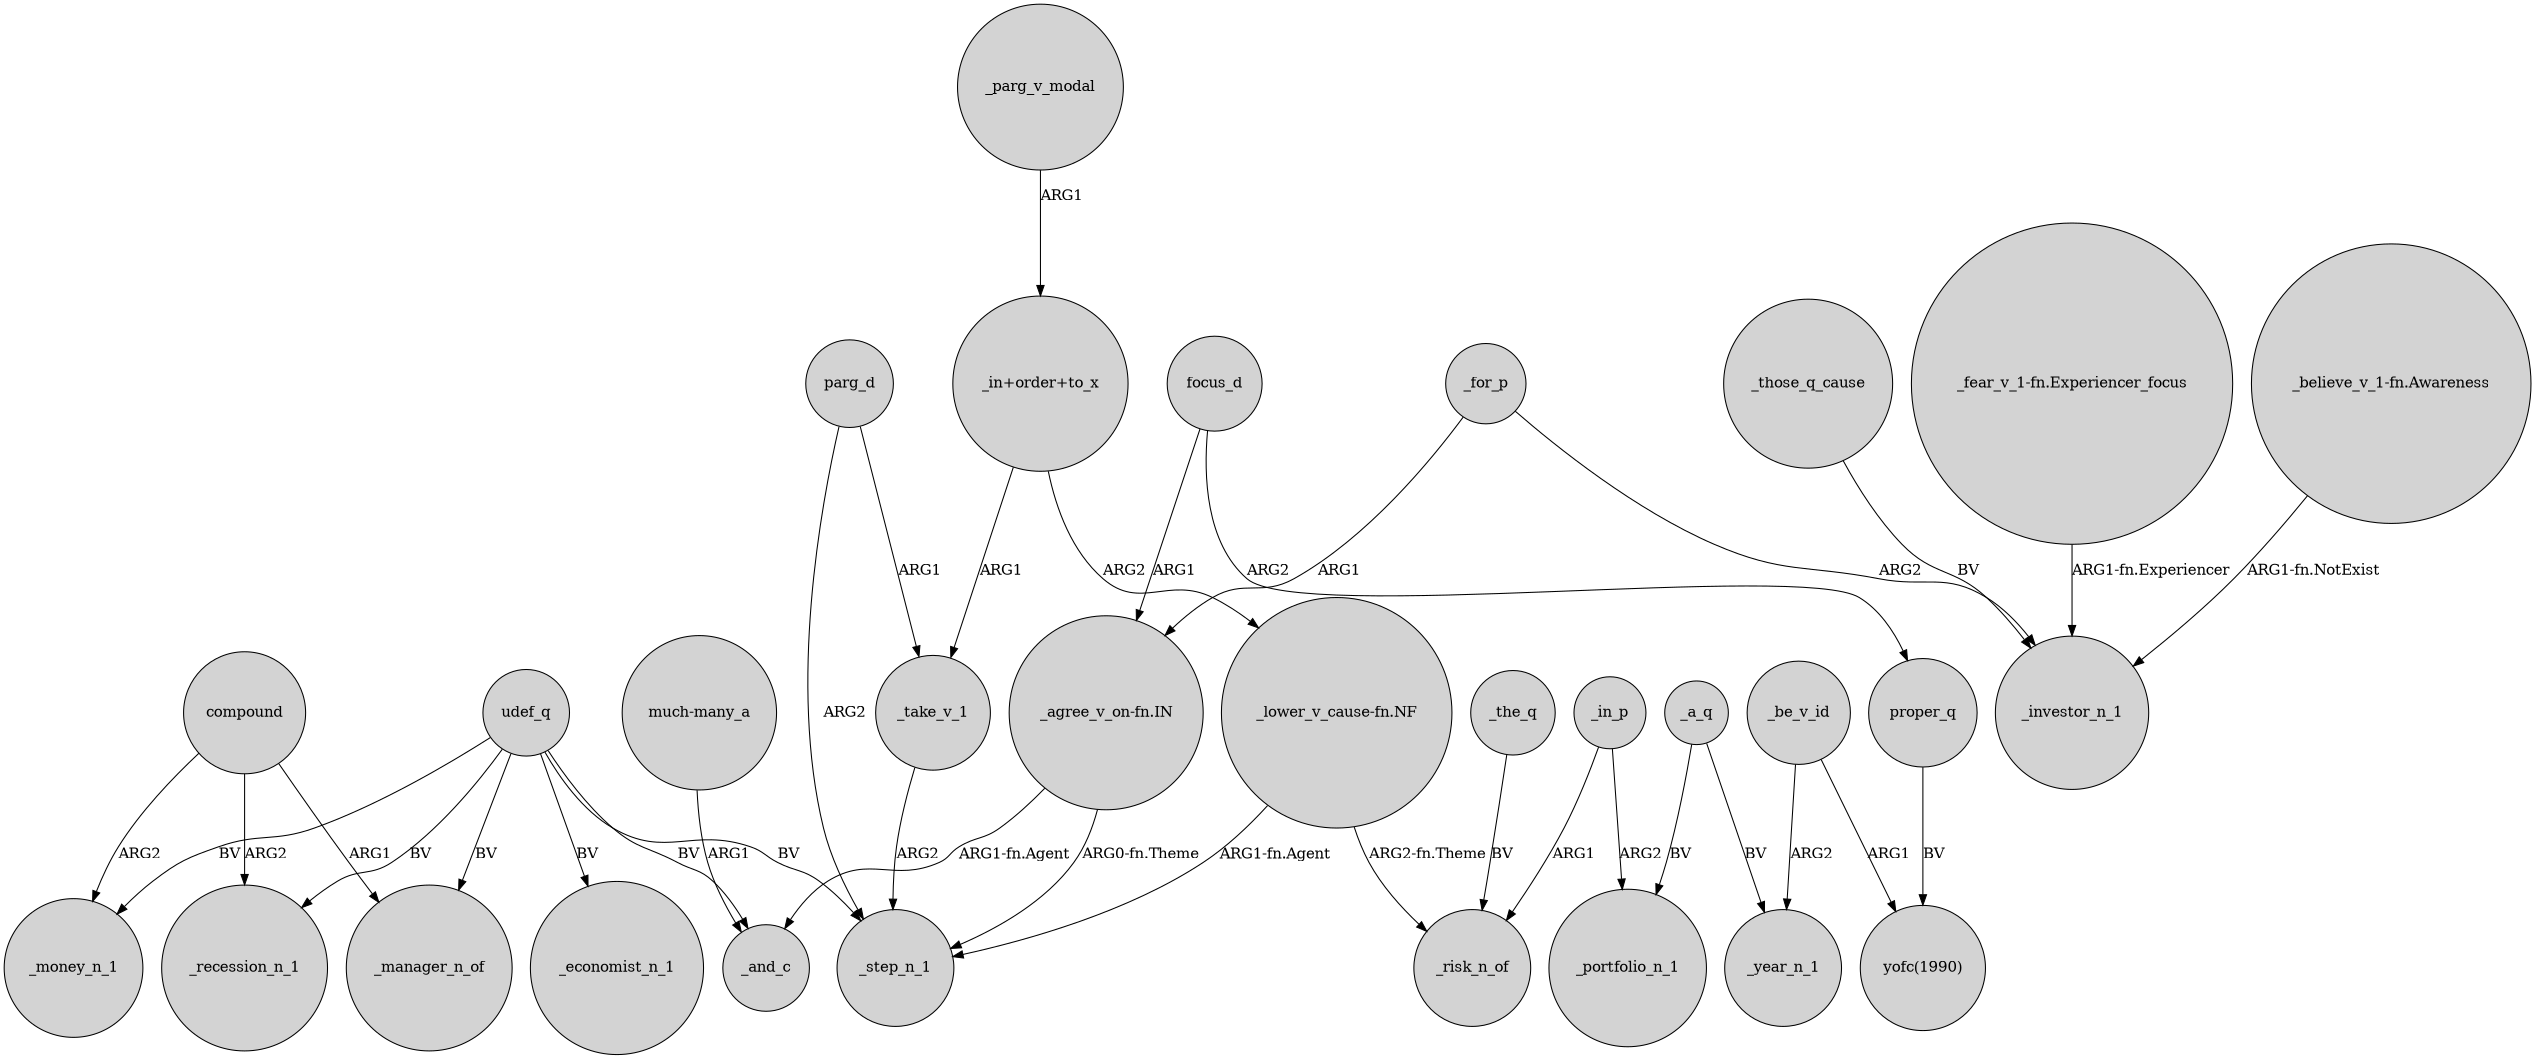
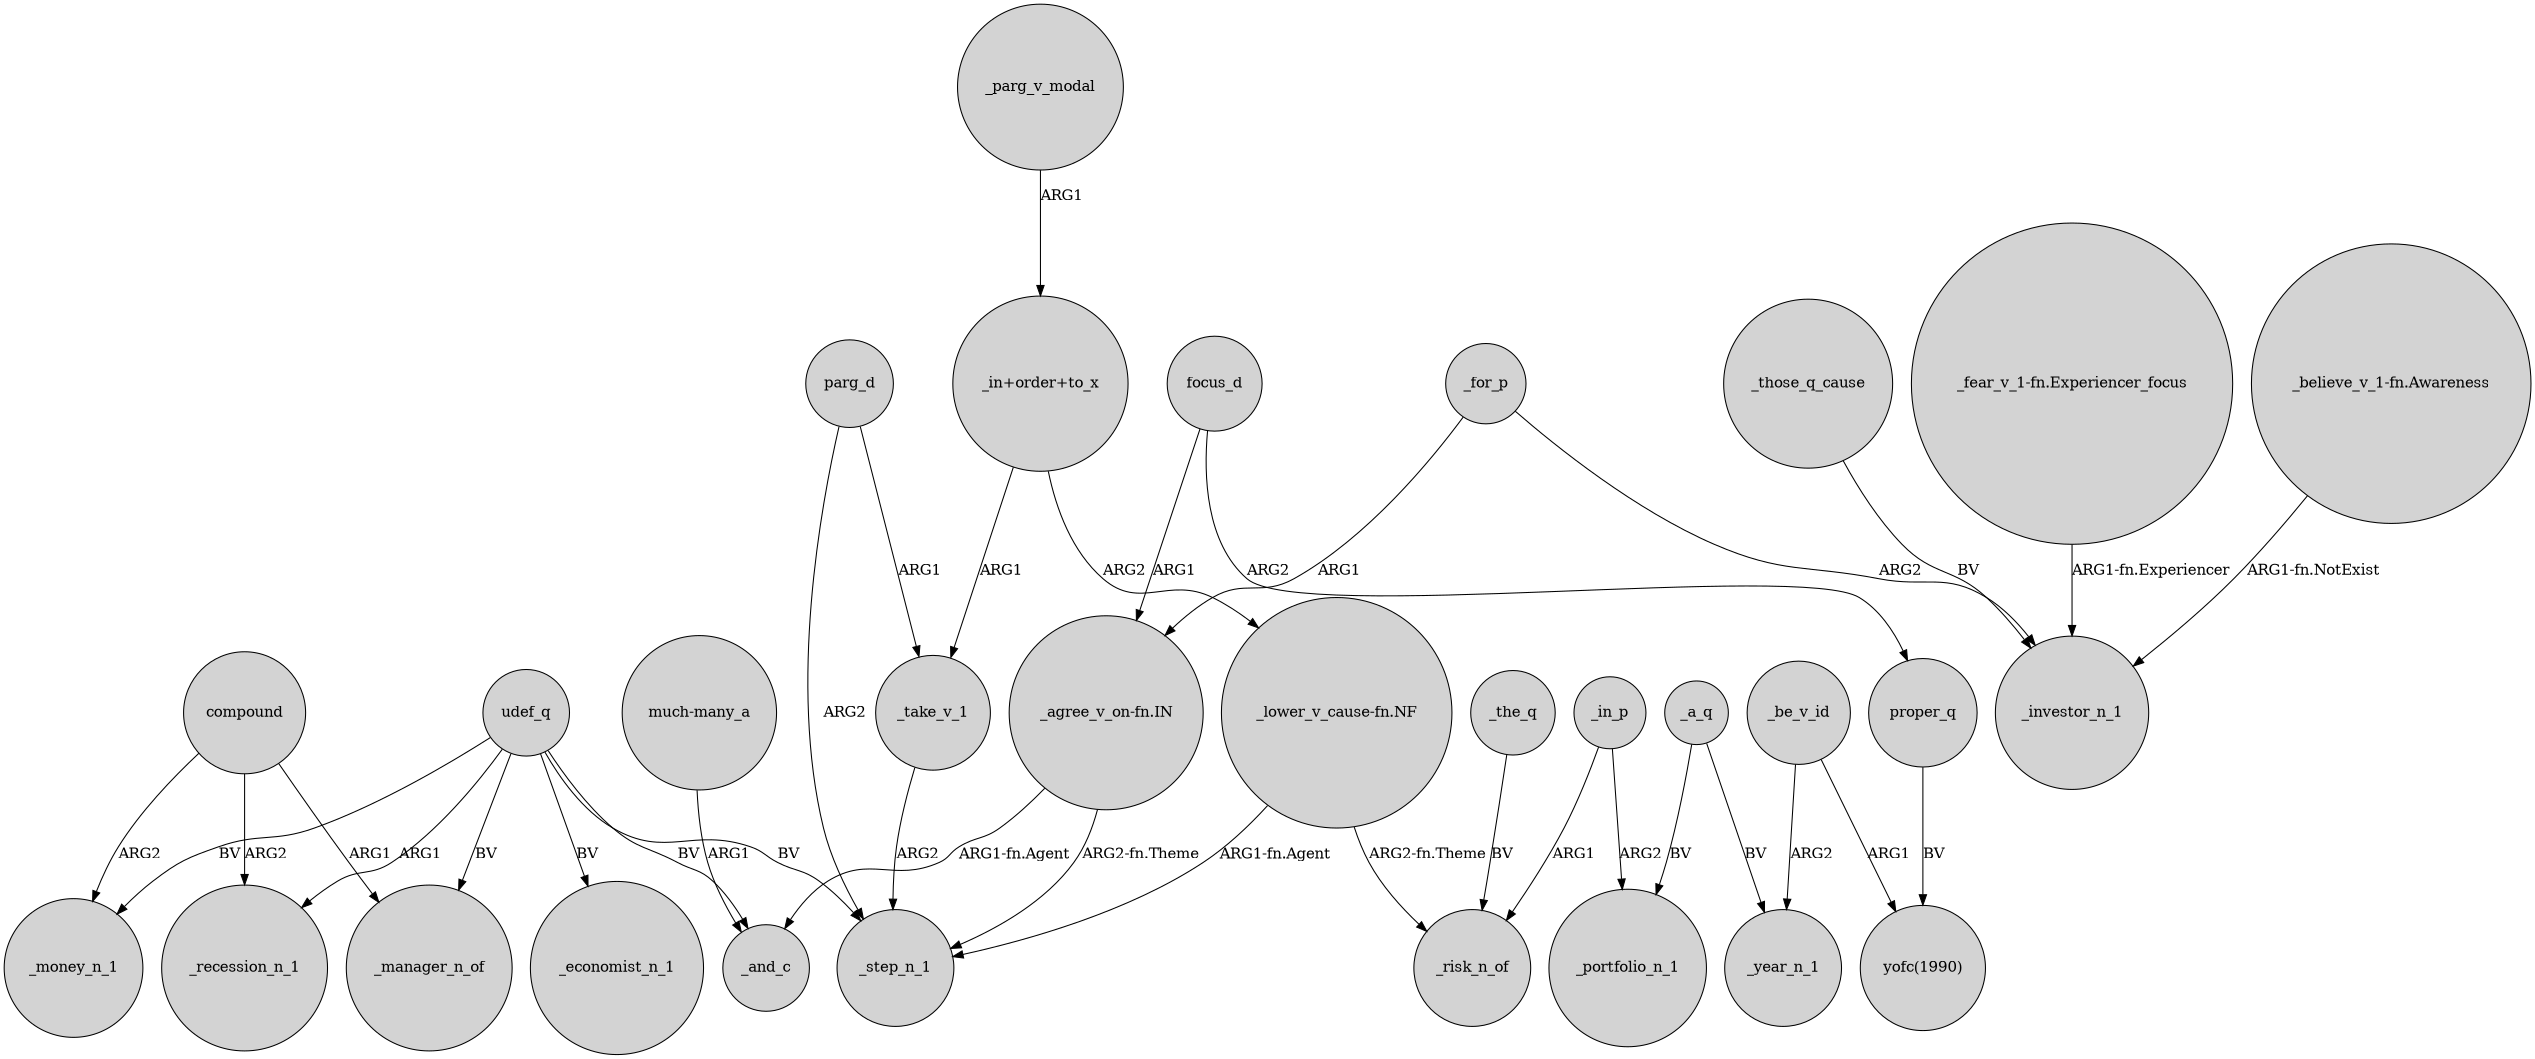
(420, 855) -> (420, 855)
(1141, 855) -> (1141, 855)
